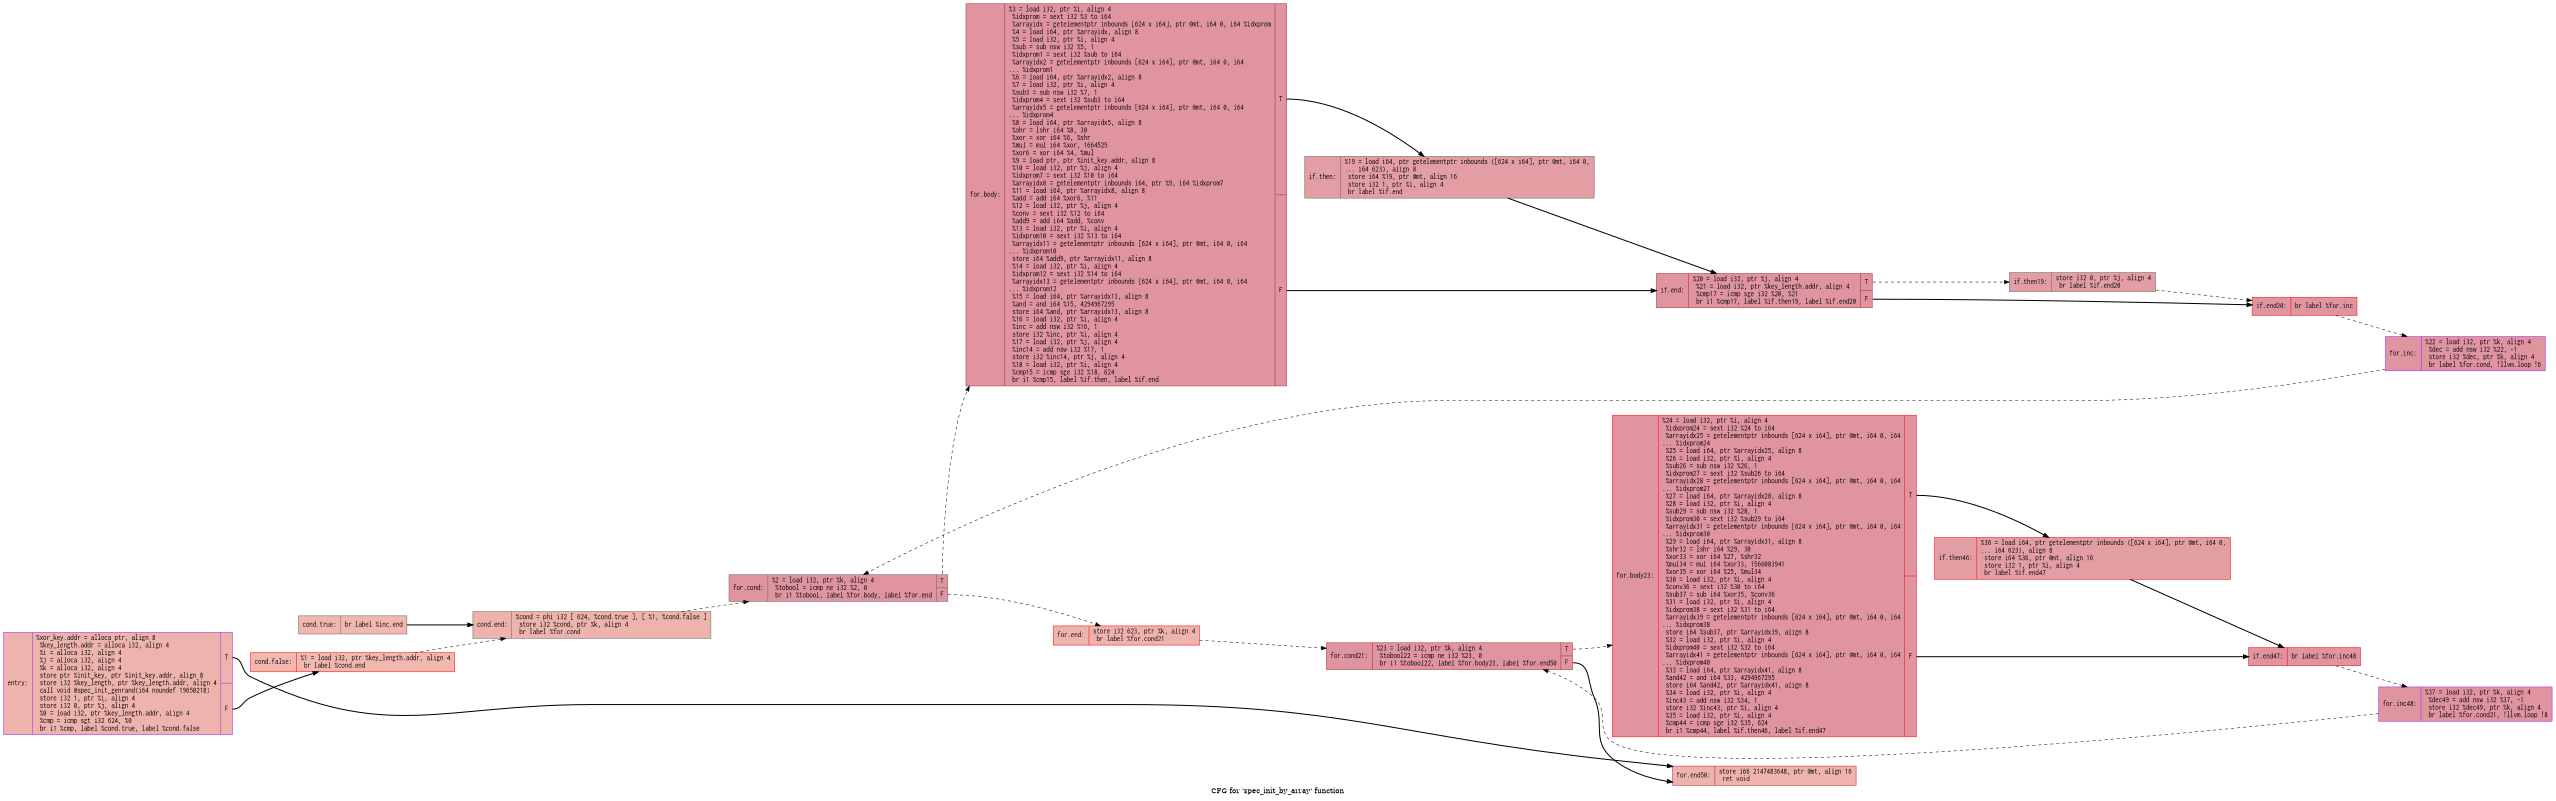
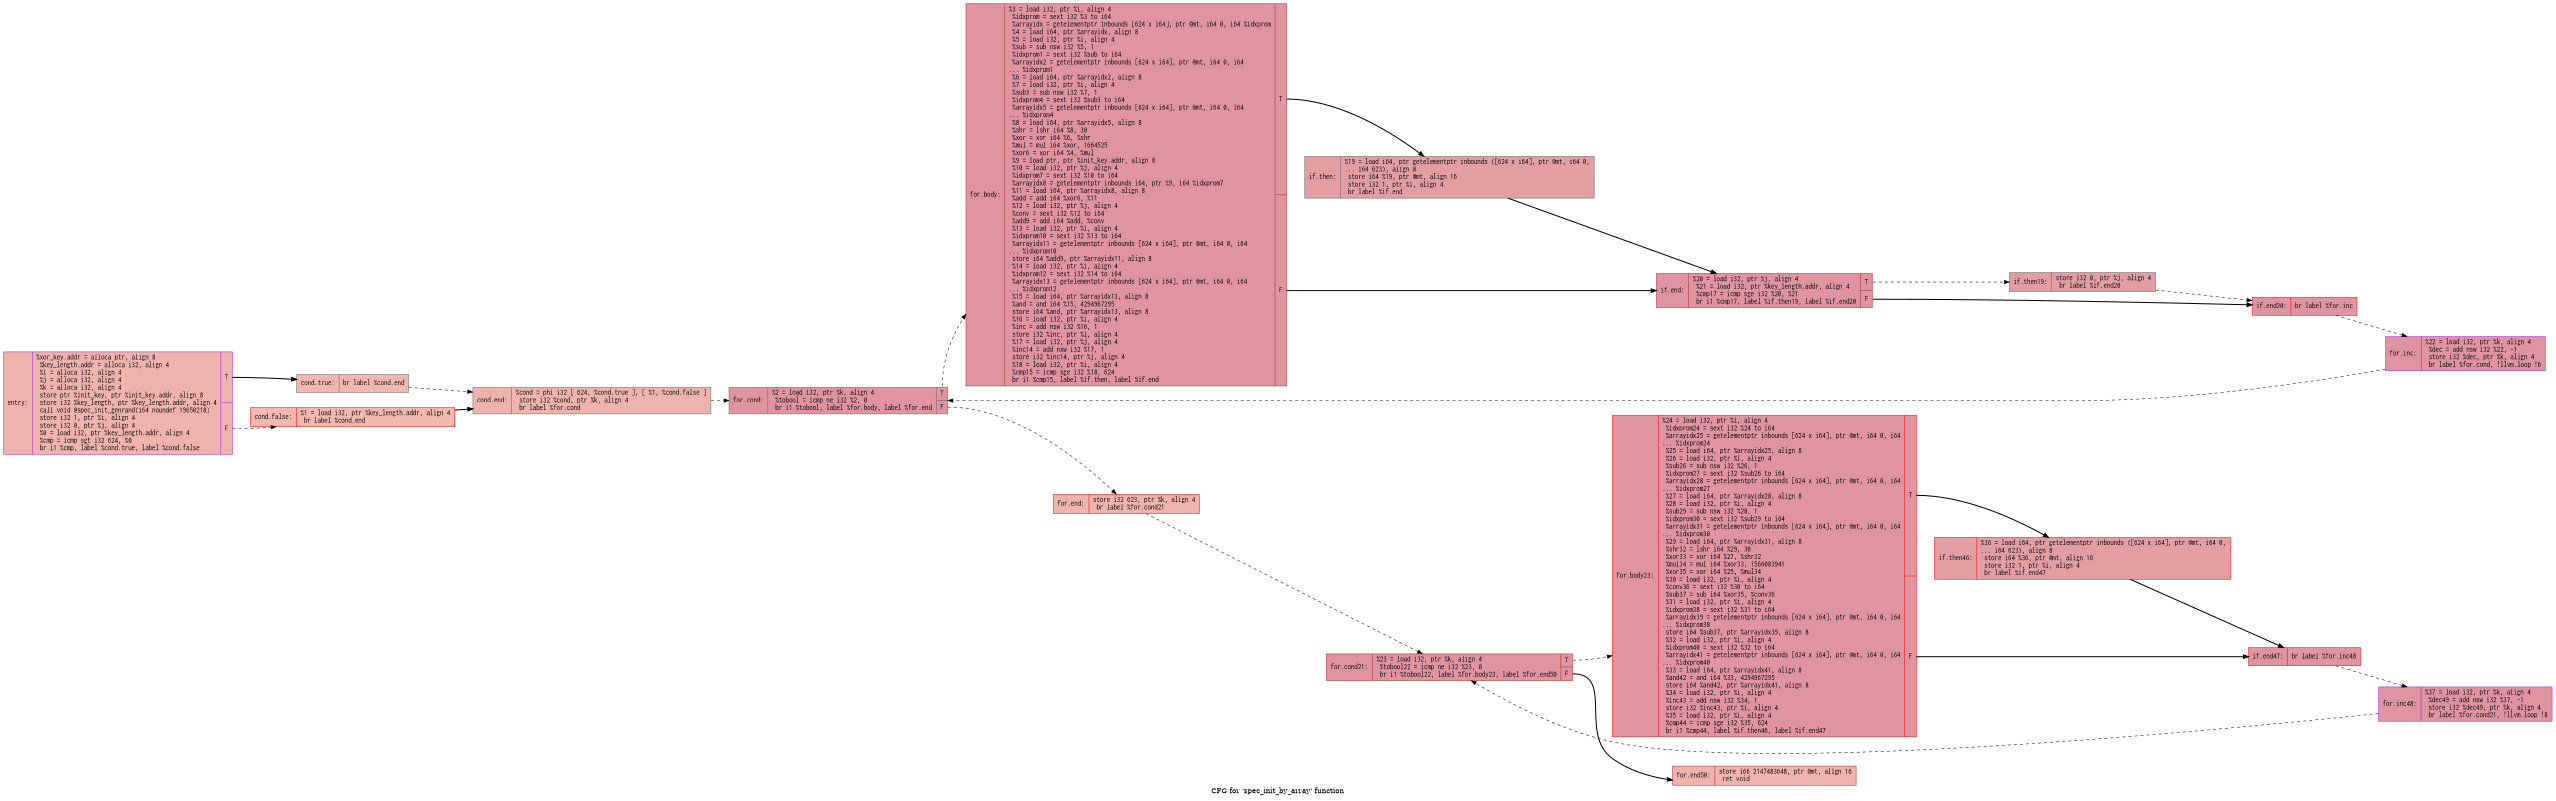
(374, 625) -> (374, 383)
(437, 625) -> (438, 390)
(458, 646) -> (461, 410)
(269, 689) -> (252, 428)
(944, 705) -> (262, 378)
